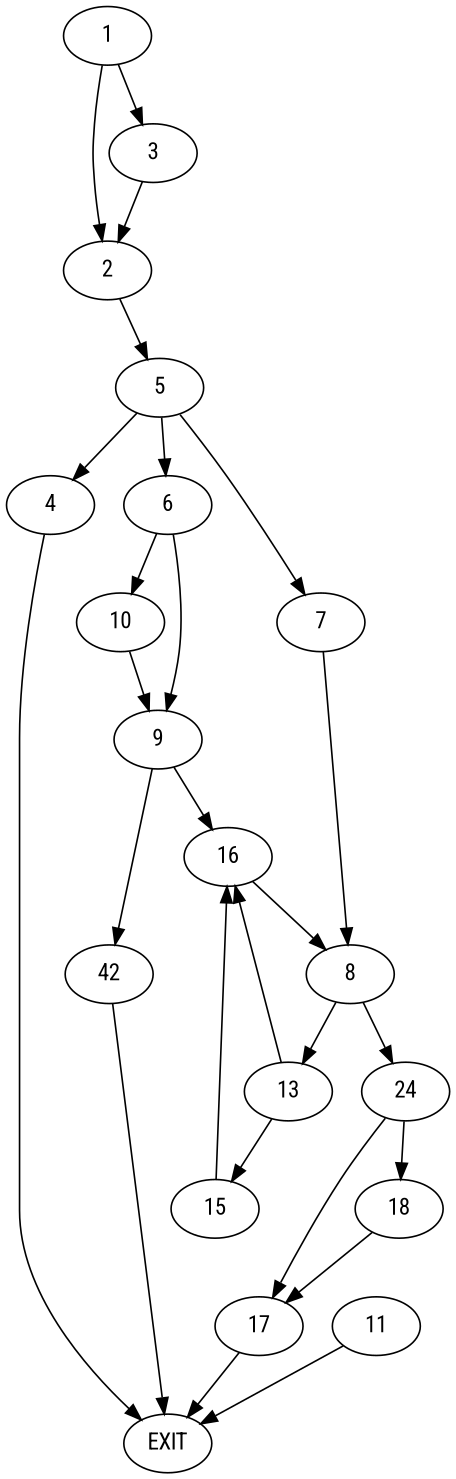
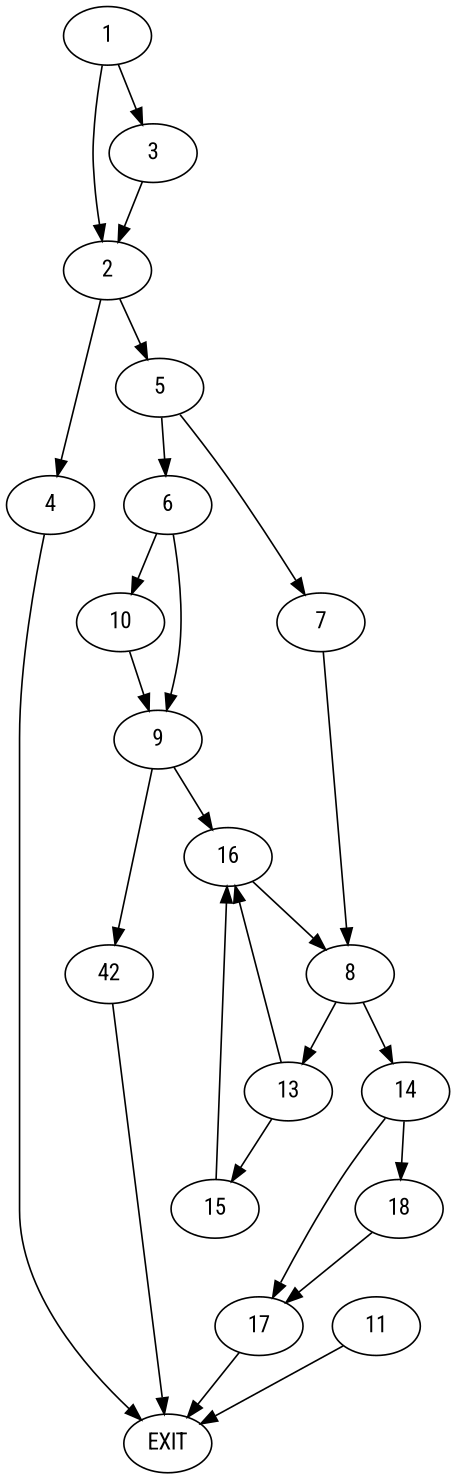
(111, 440) -> (81, 380)
(406, 1092) -> (406, 1092)
